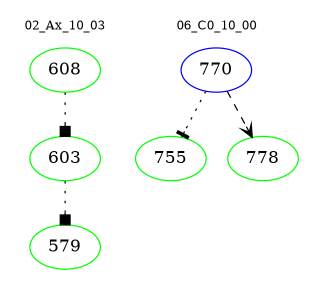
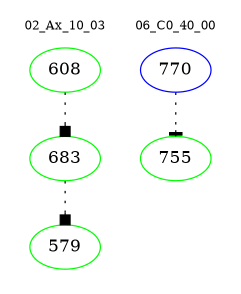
(217, 26) -> (176, 26)
(65, 159) -> (65, 159)
(263, 159) -> none
